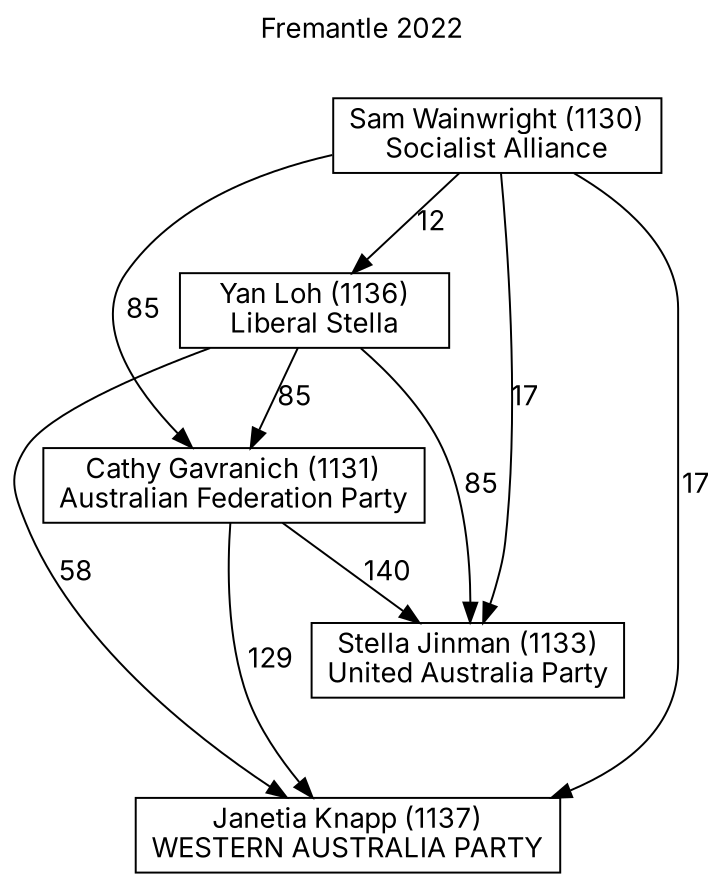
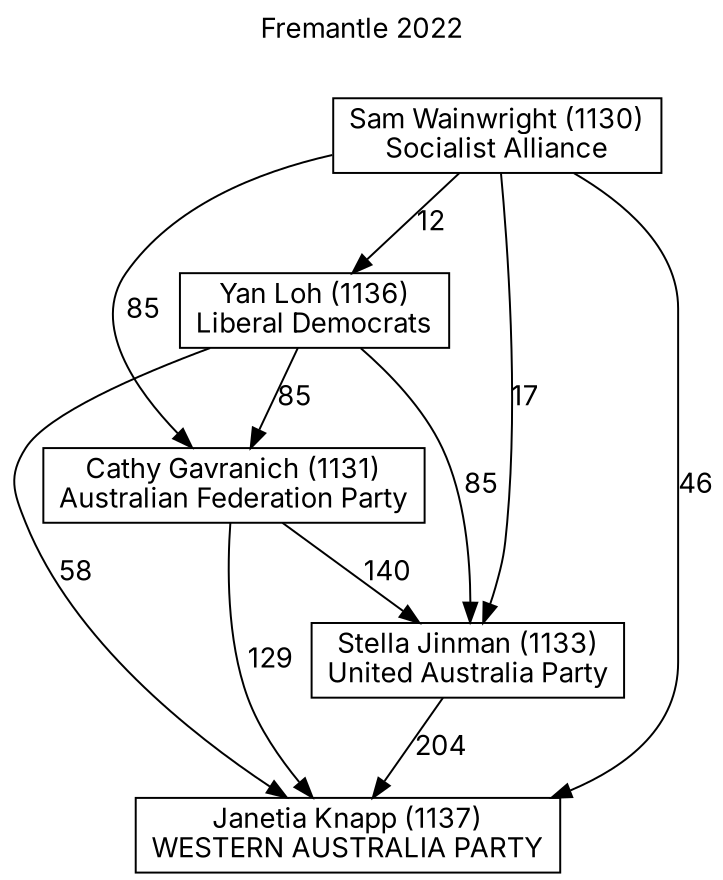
(315, 311) -> (315, 311)
(697, 485) -> (697, 485)
none -> (414, 739)
